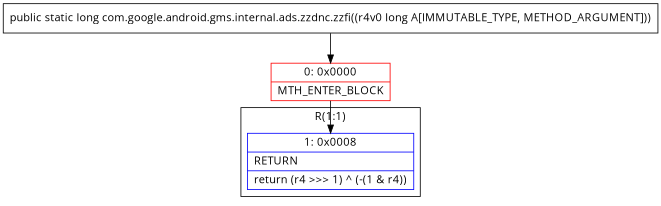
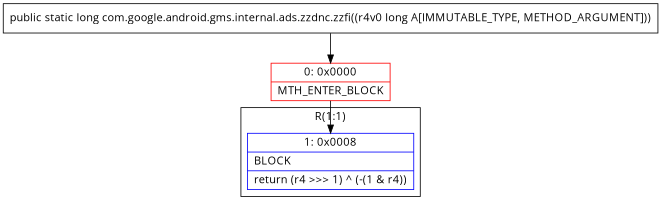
(276, 161) -> (273, 161)
